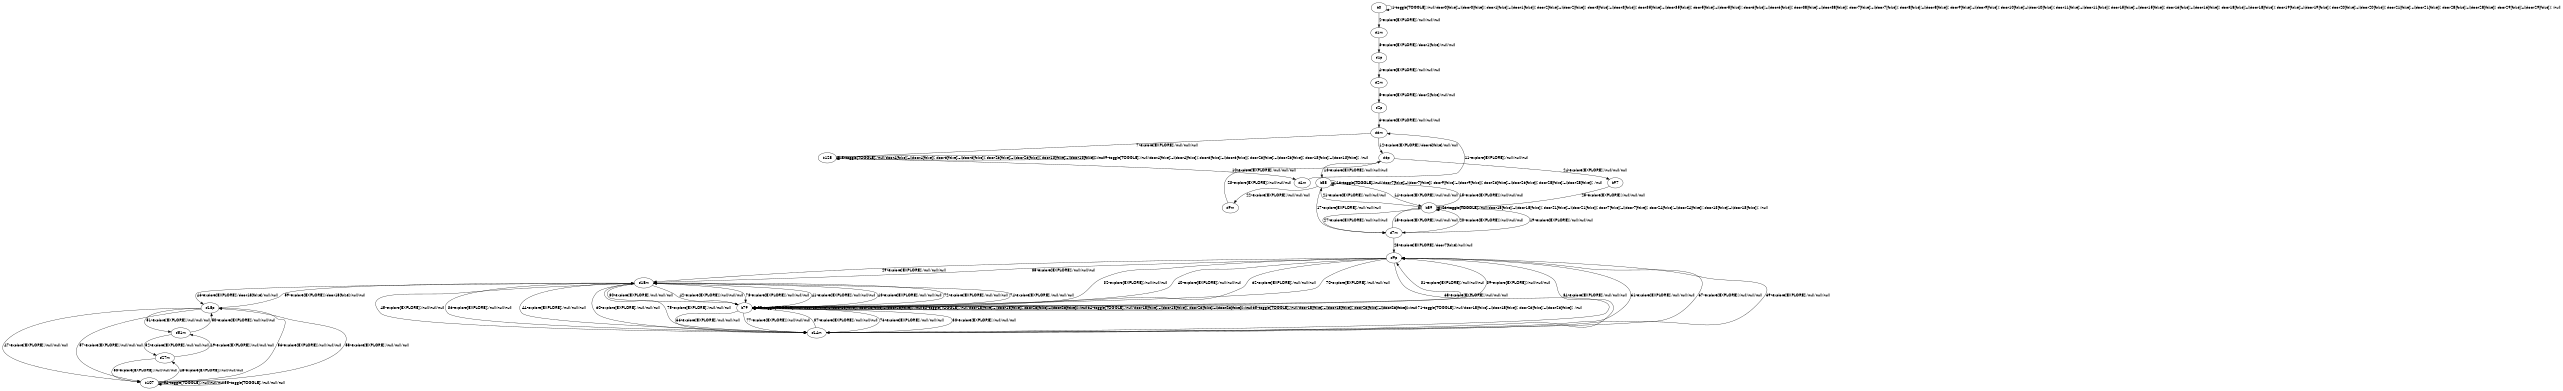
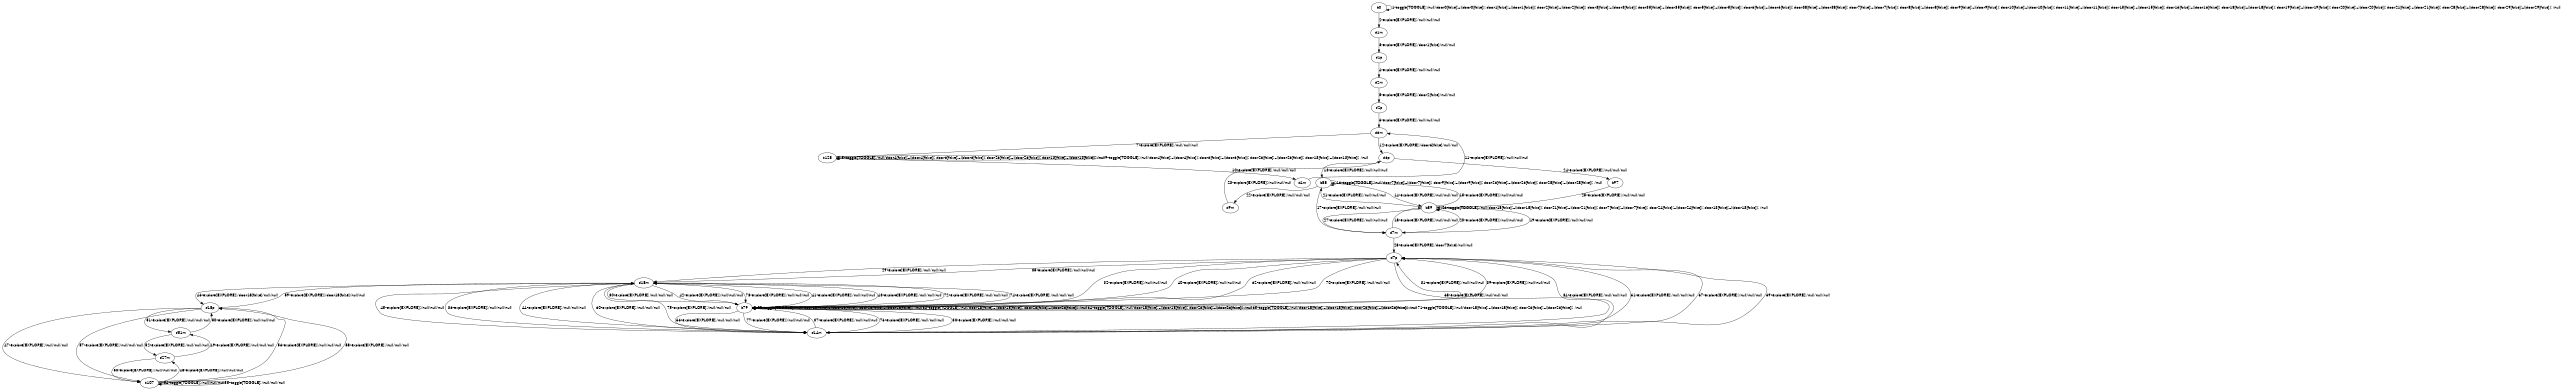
(1394, 258) -> (1394, 258)
